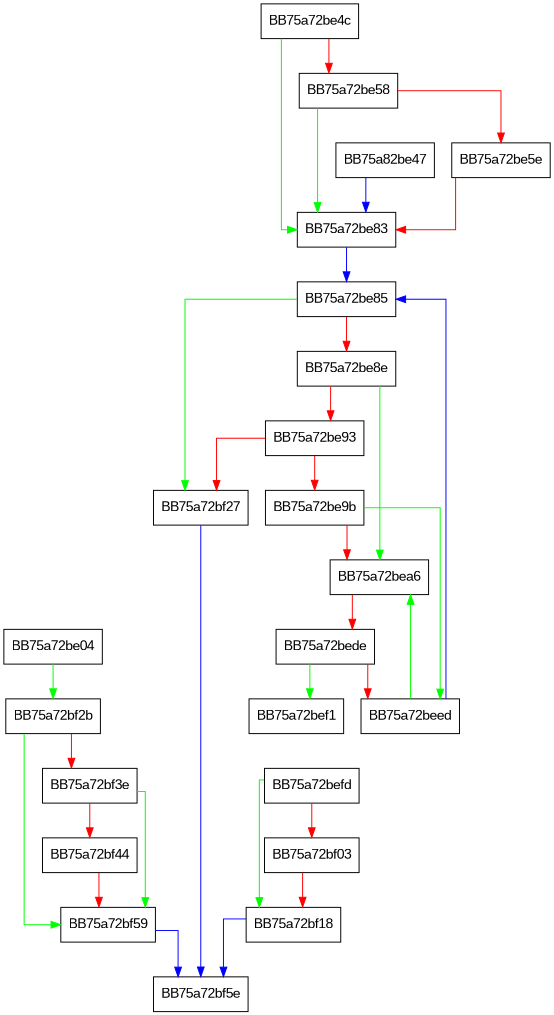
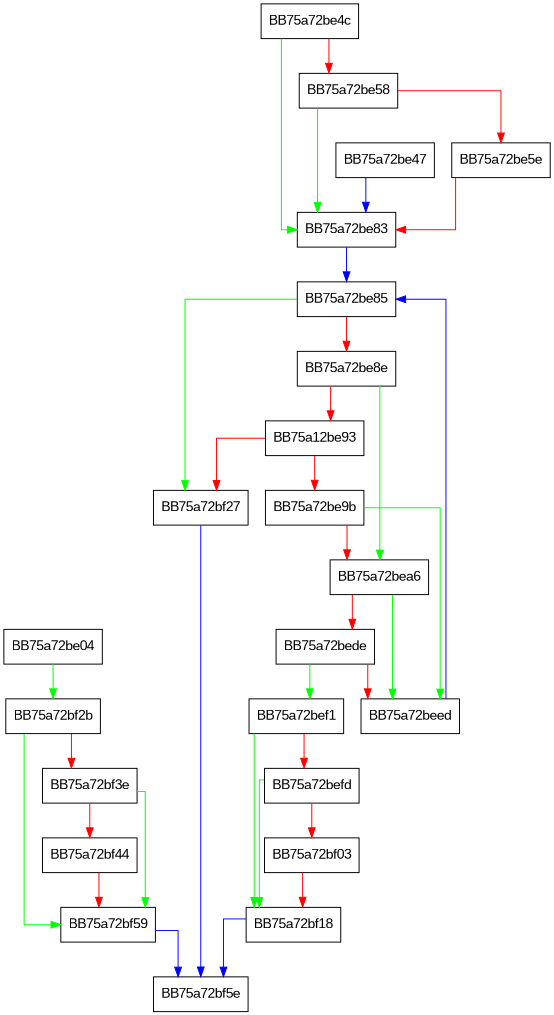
(385, 160) -> (385, 160)
(315, 438) -> (315, 438)
(411, 651) -> (393, 642)
none -> (304, 746)
none -> (254, 775)
